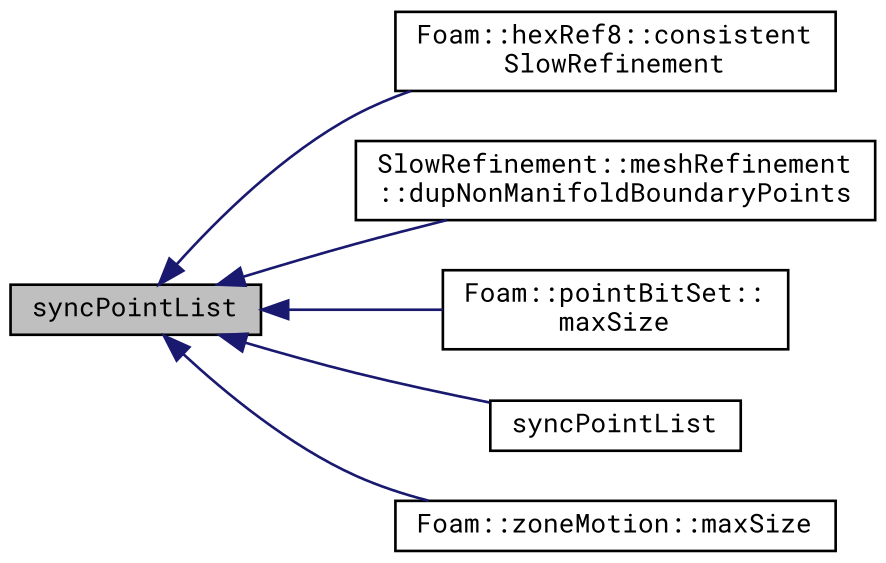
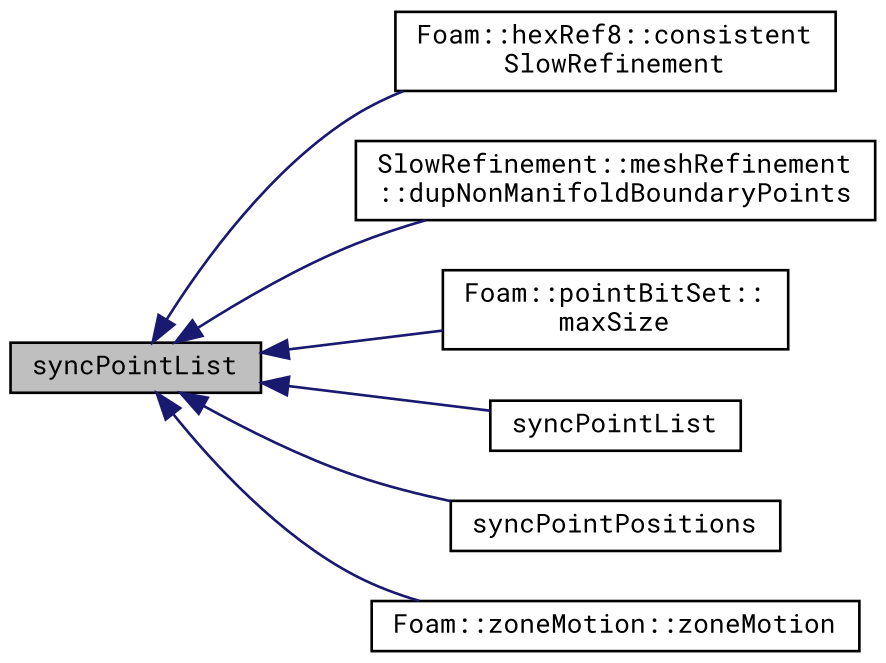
(616, 526) -> (616, 626)
none -> (616, 526)
